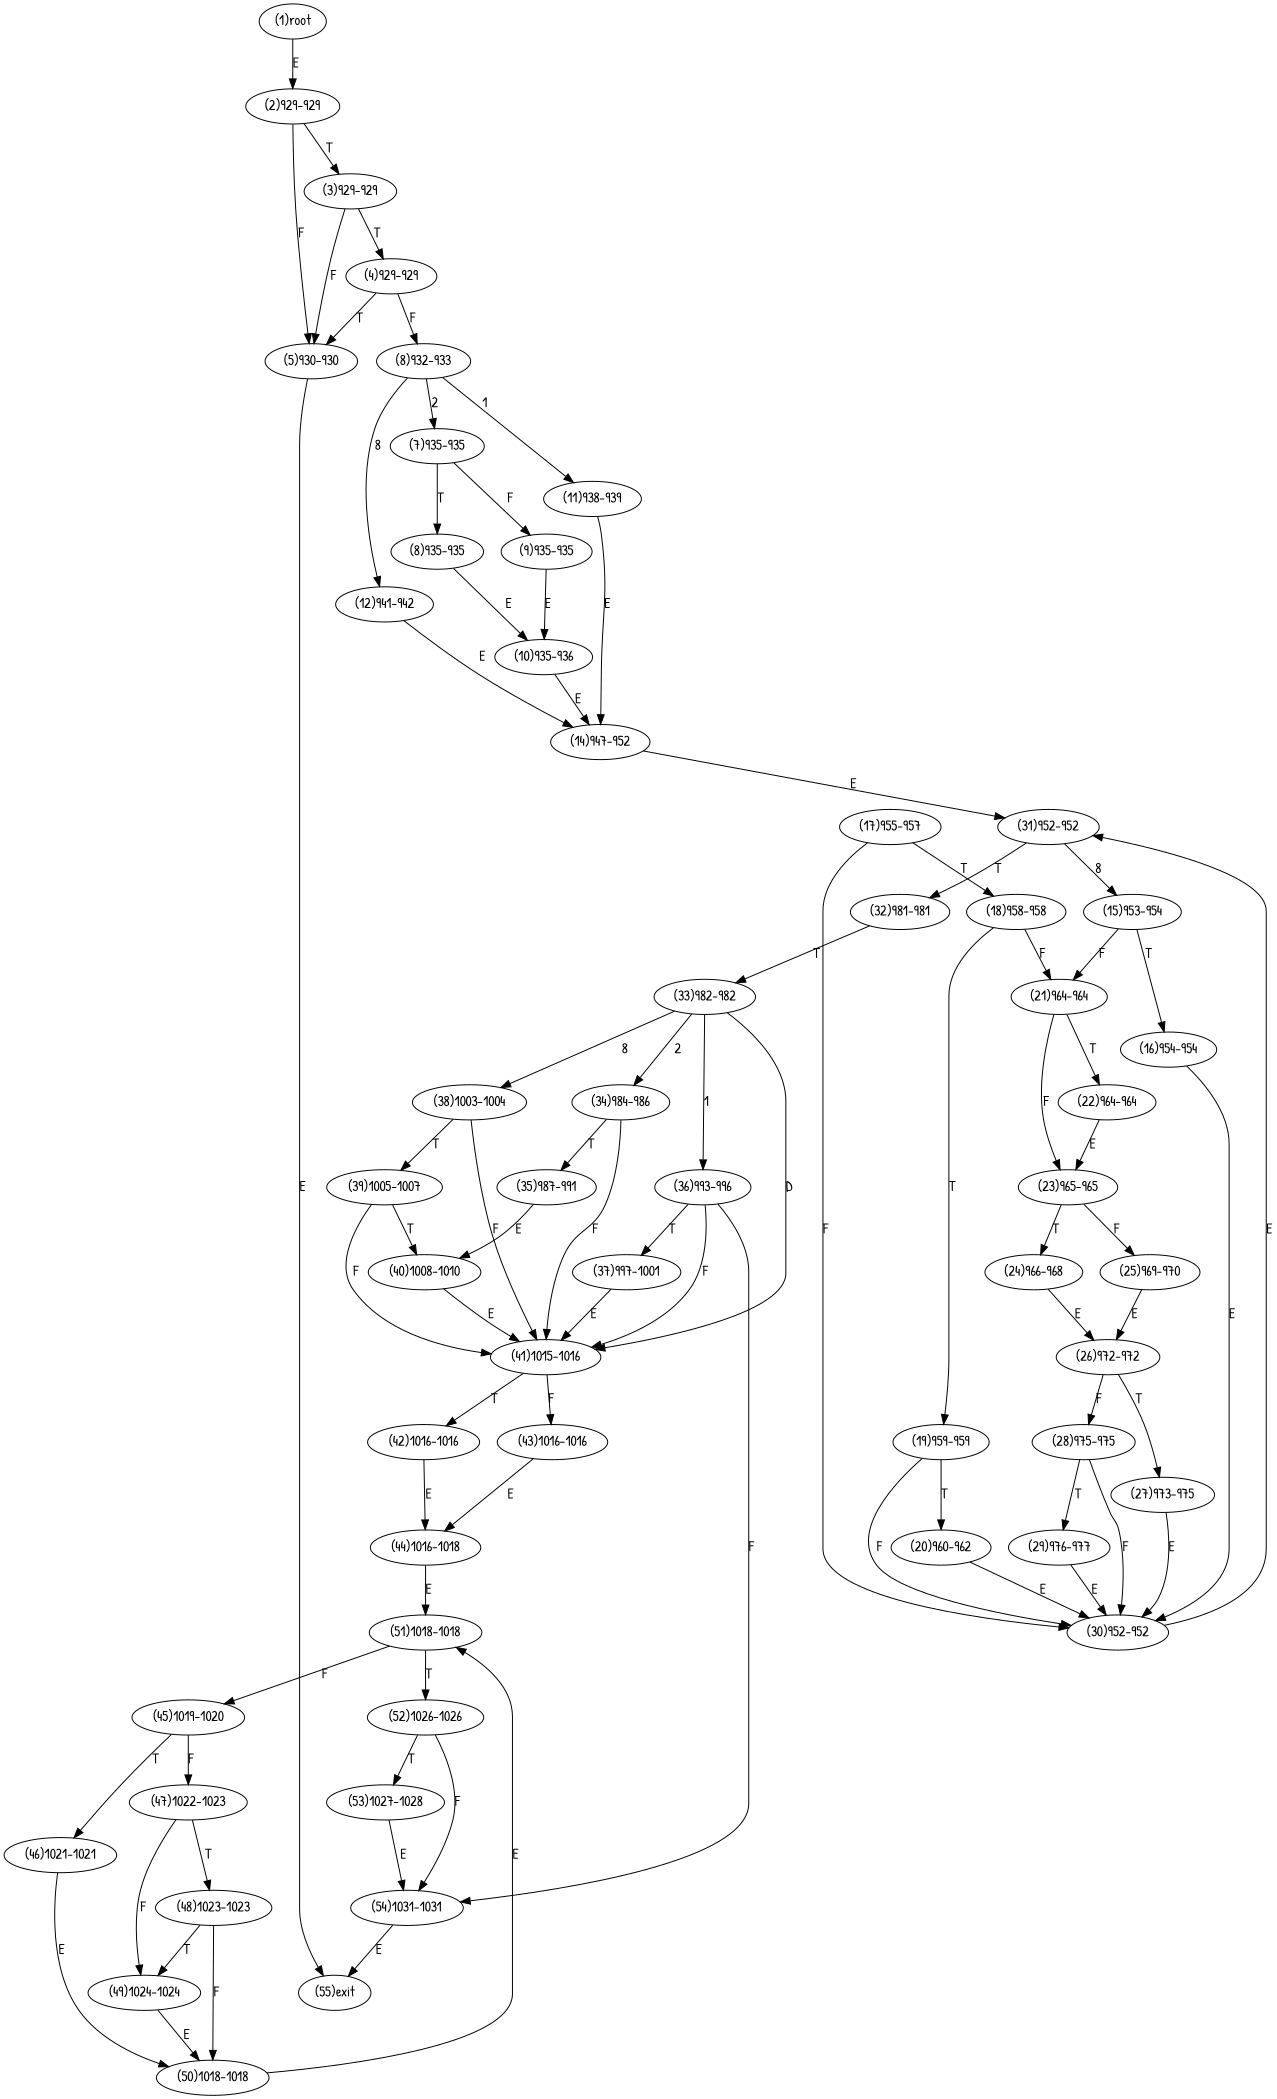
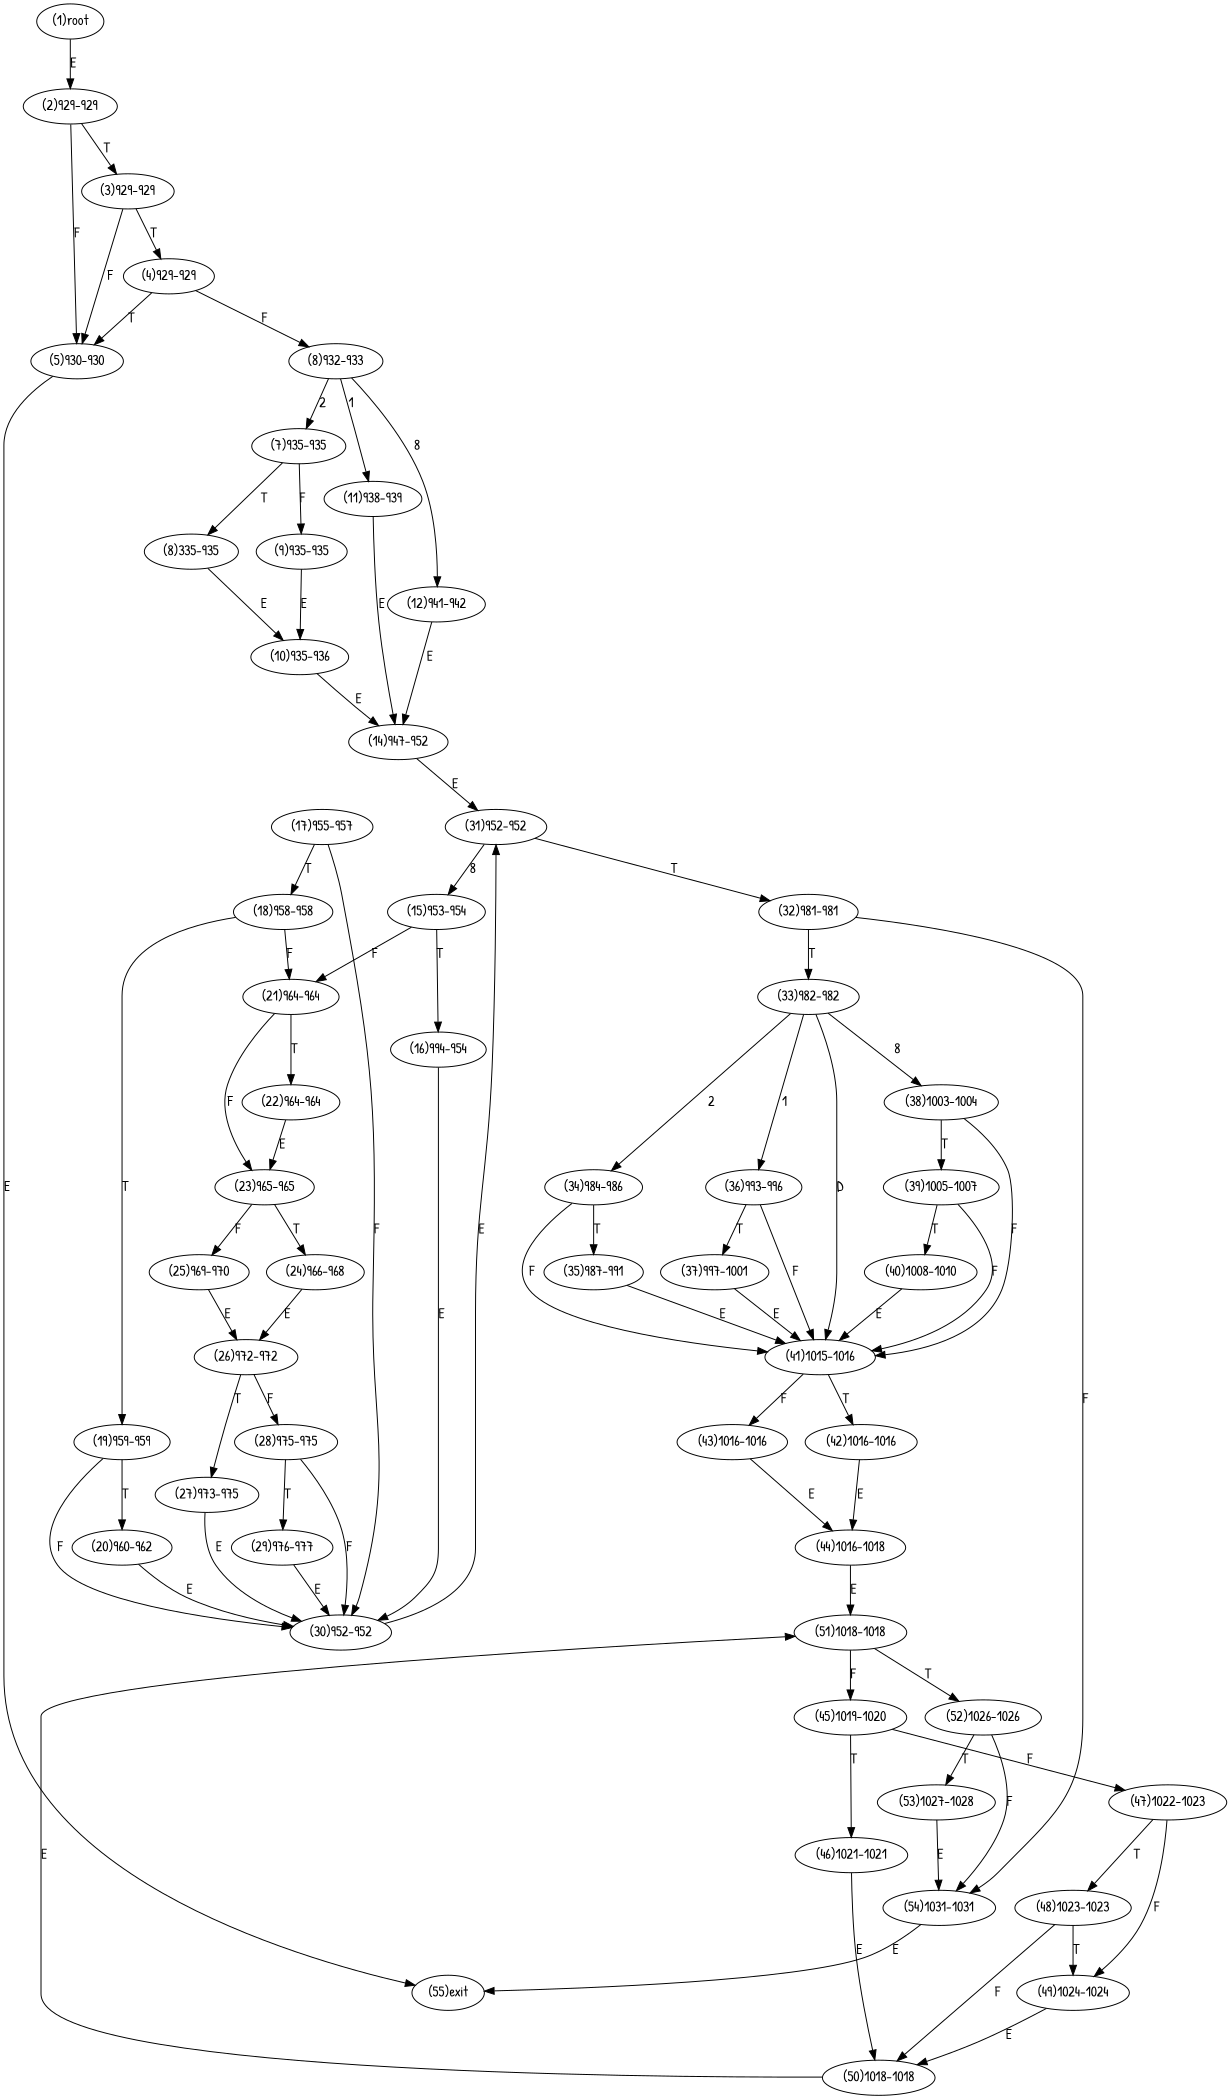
(437, 552) -> (191, 552)
(1169, 1050) -> (438, 1050)
(504, 1233) -> (702, 1313)
(749, 1653) -> (1083, 1336)
